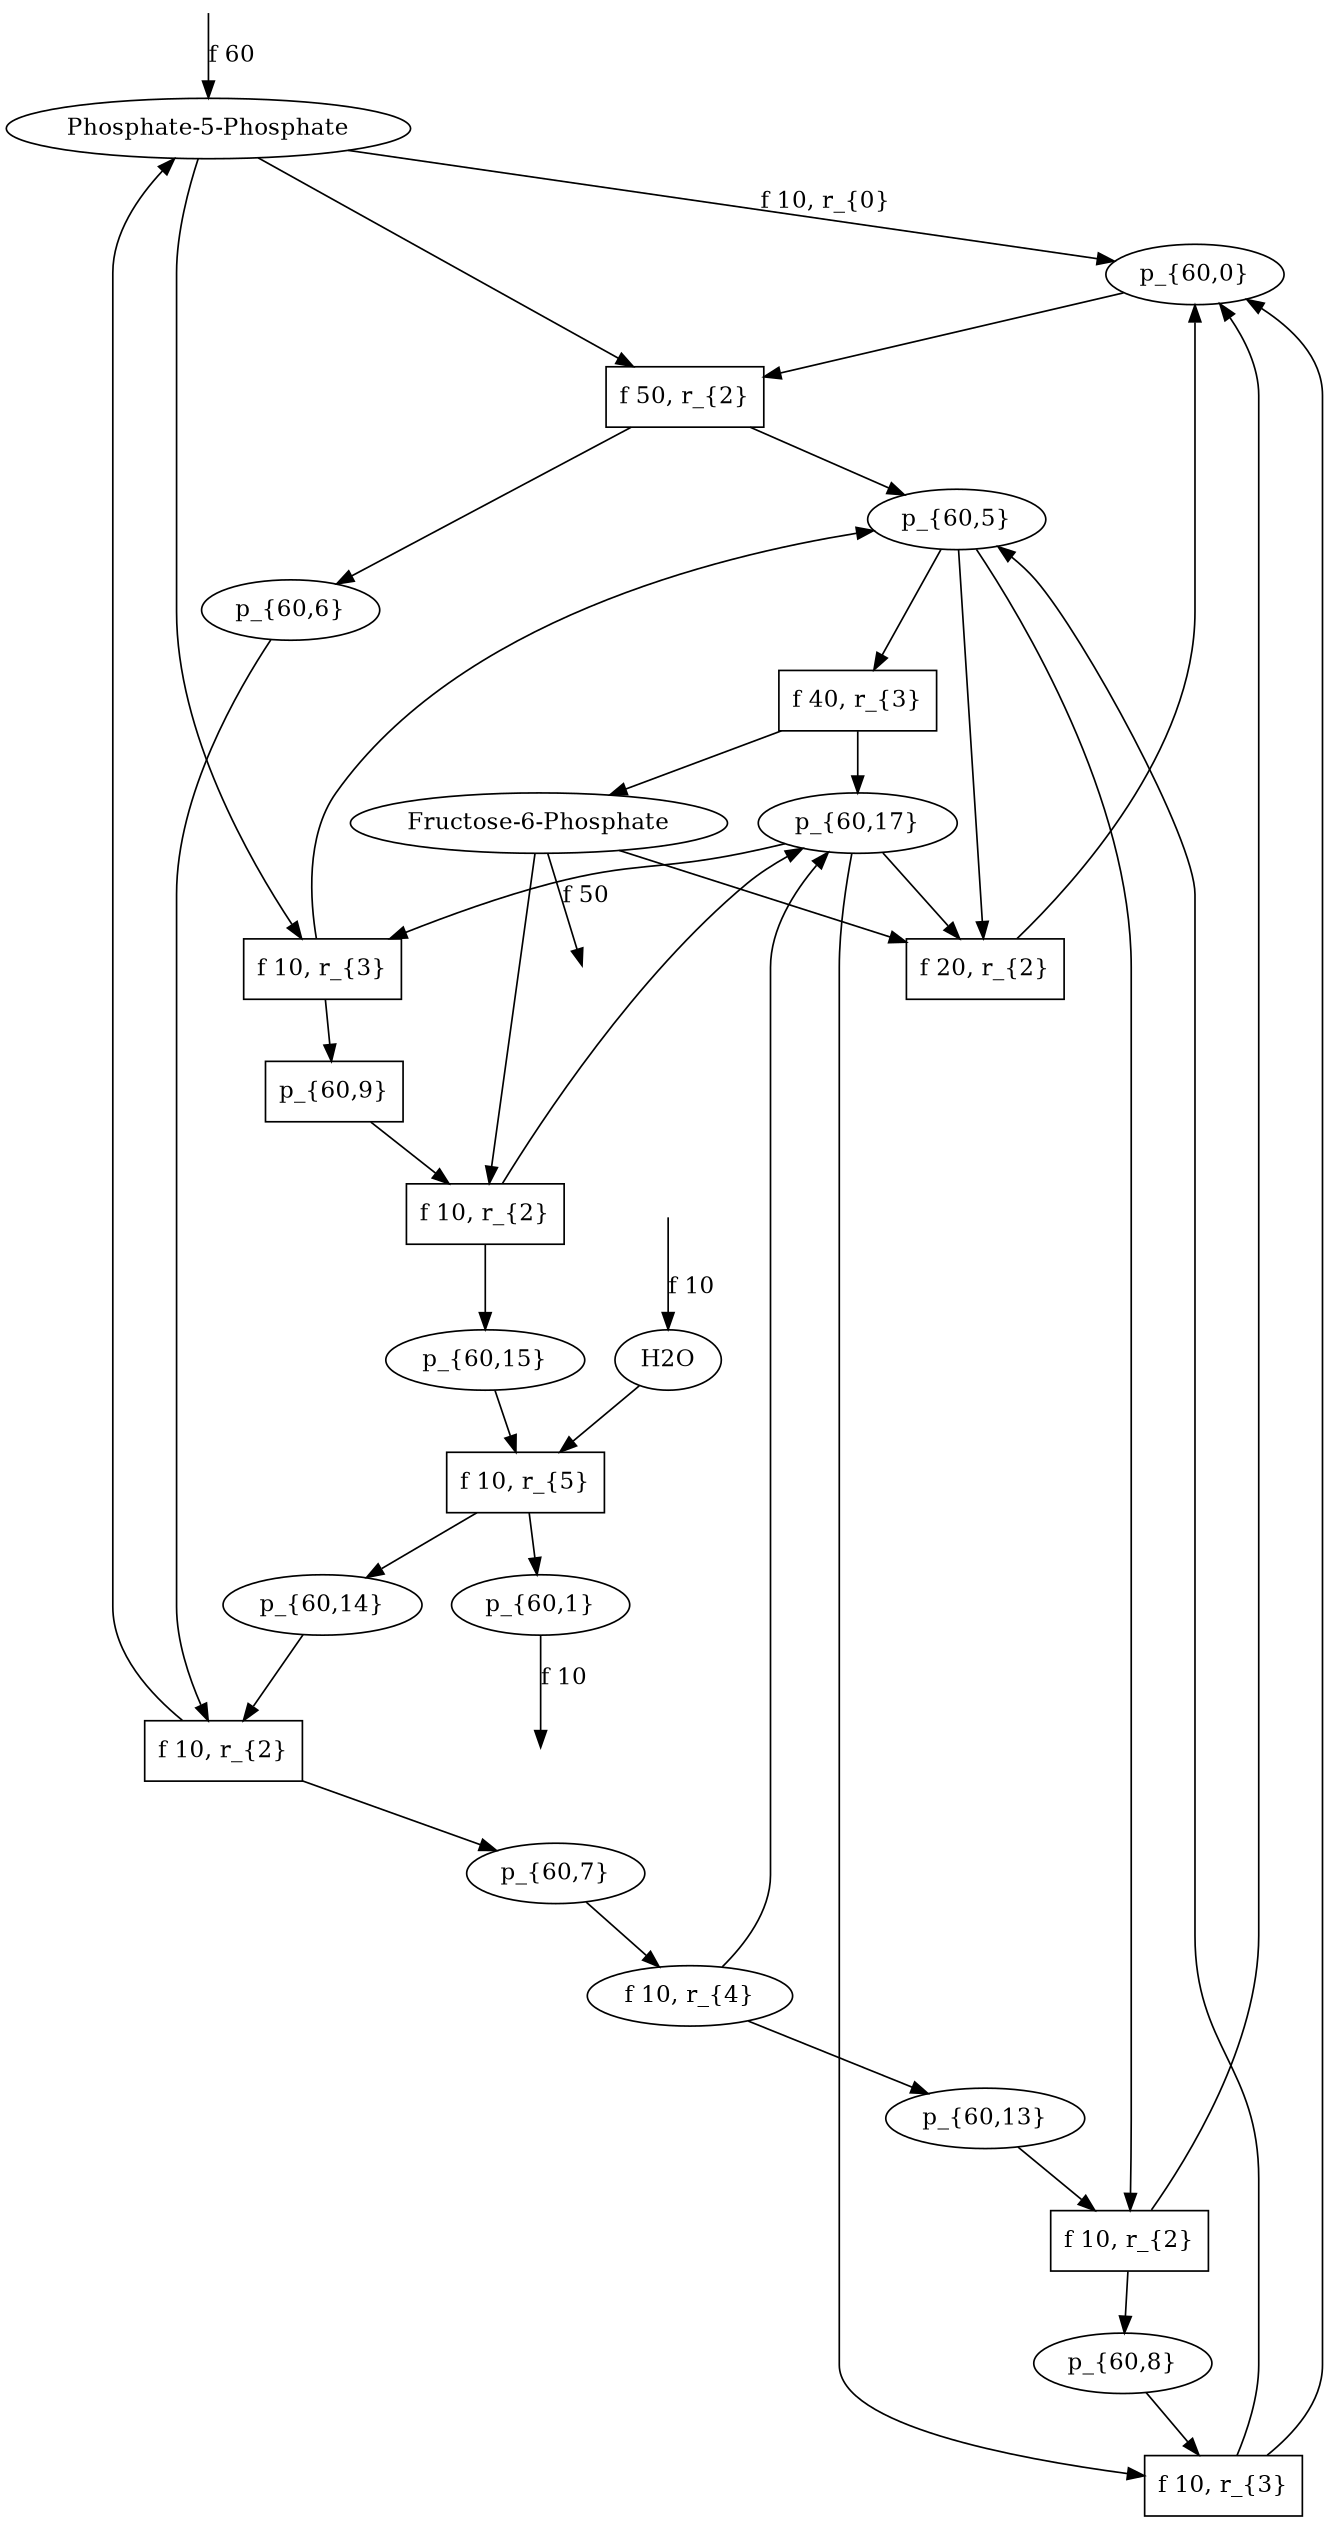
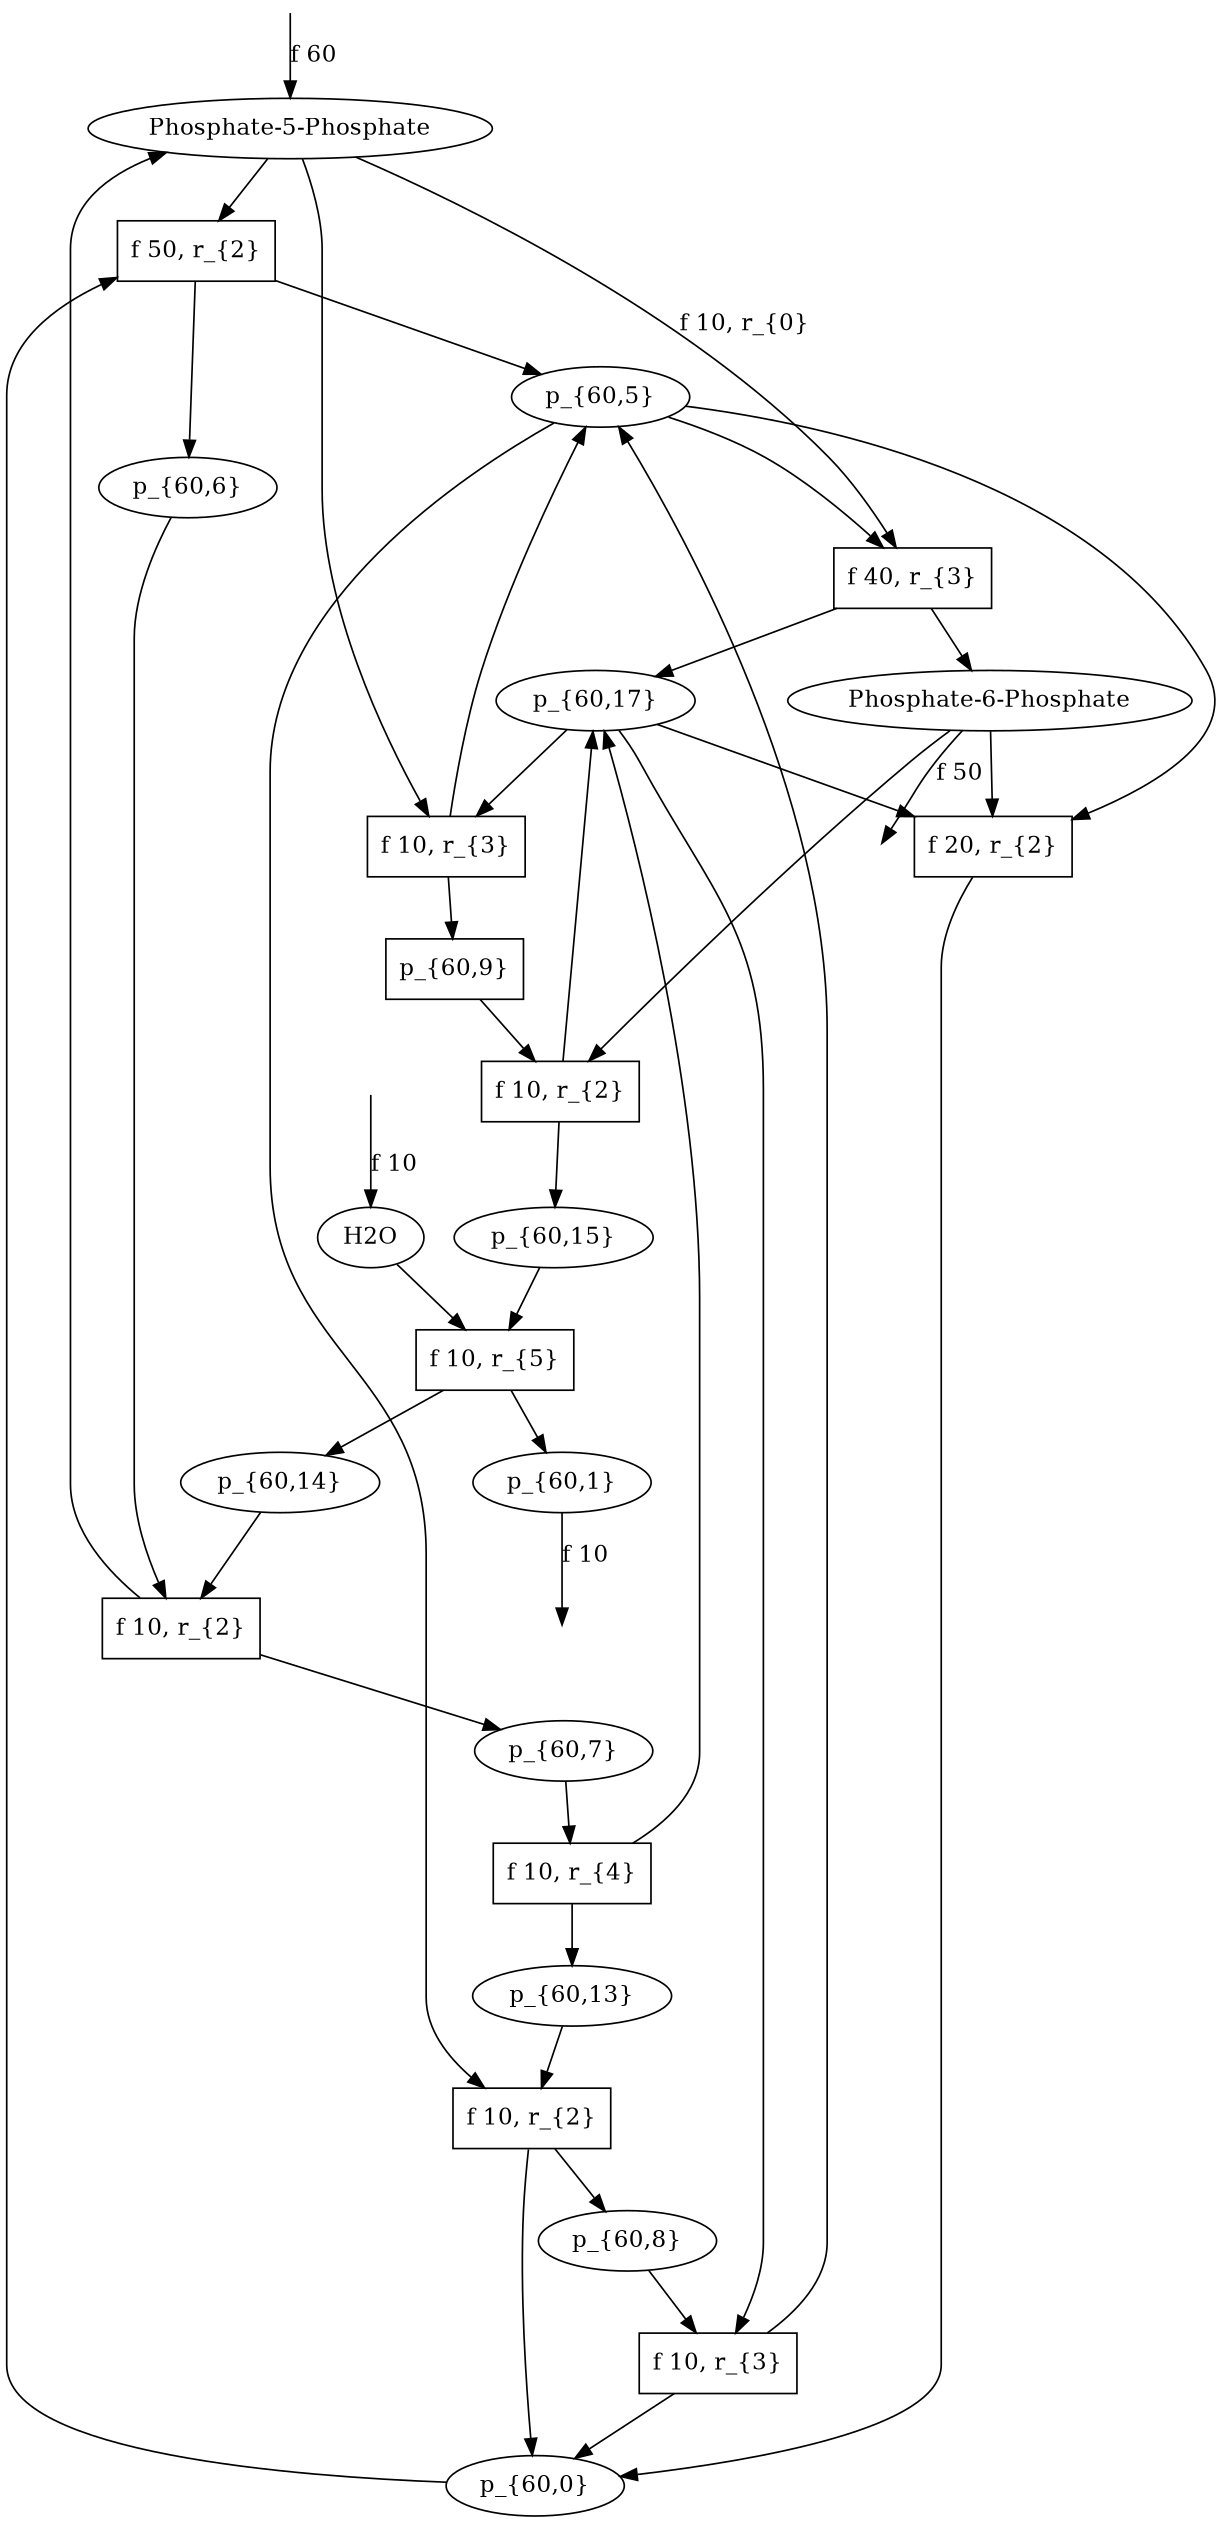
(723, 205) -> (646, 312)
(539, 823) -> (990, 701)
(690, 1996) -> (572, 1873)
